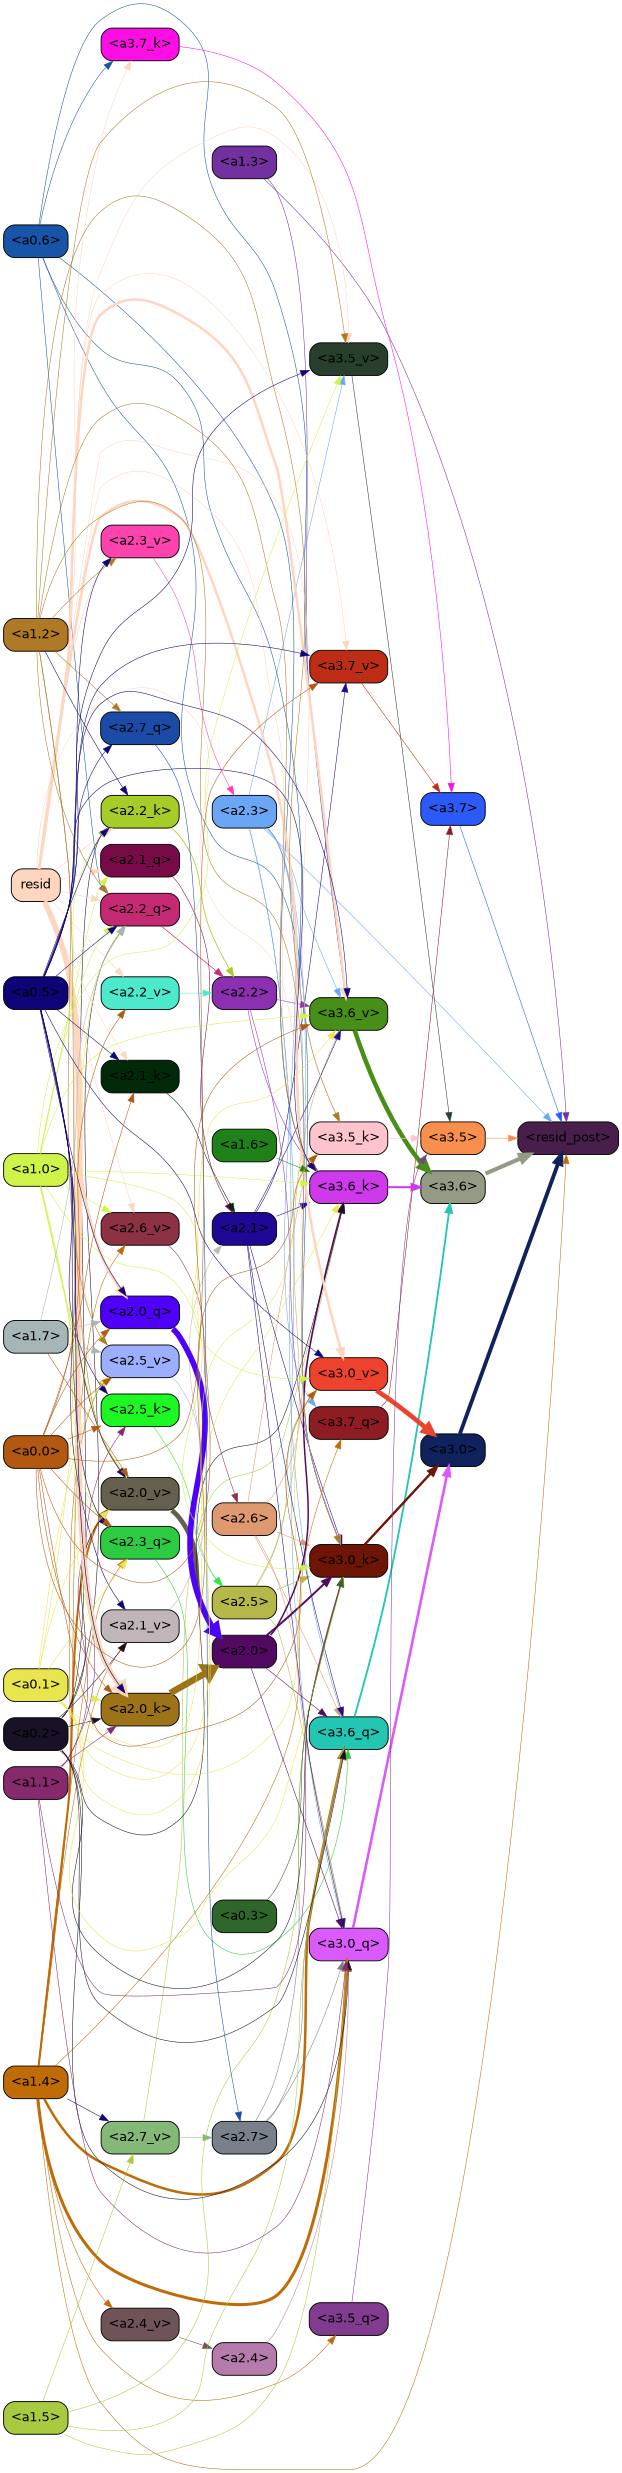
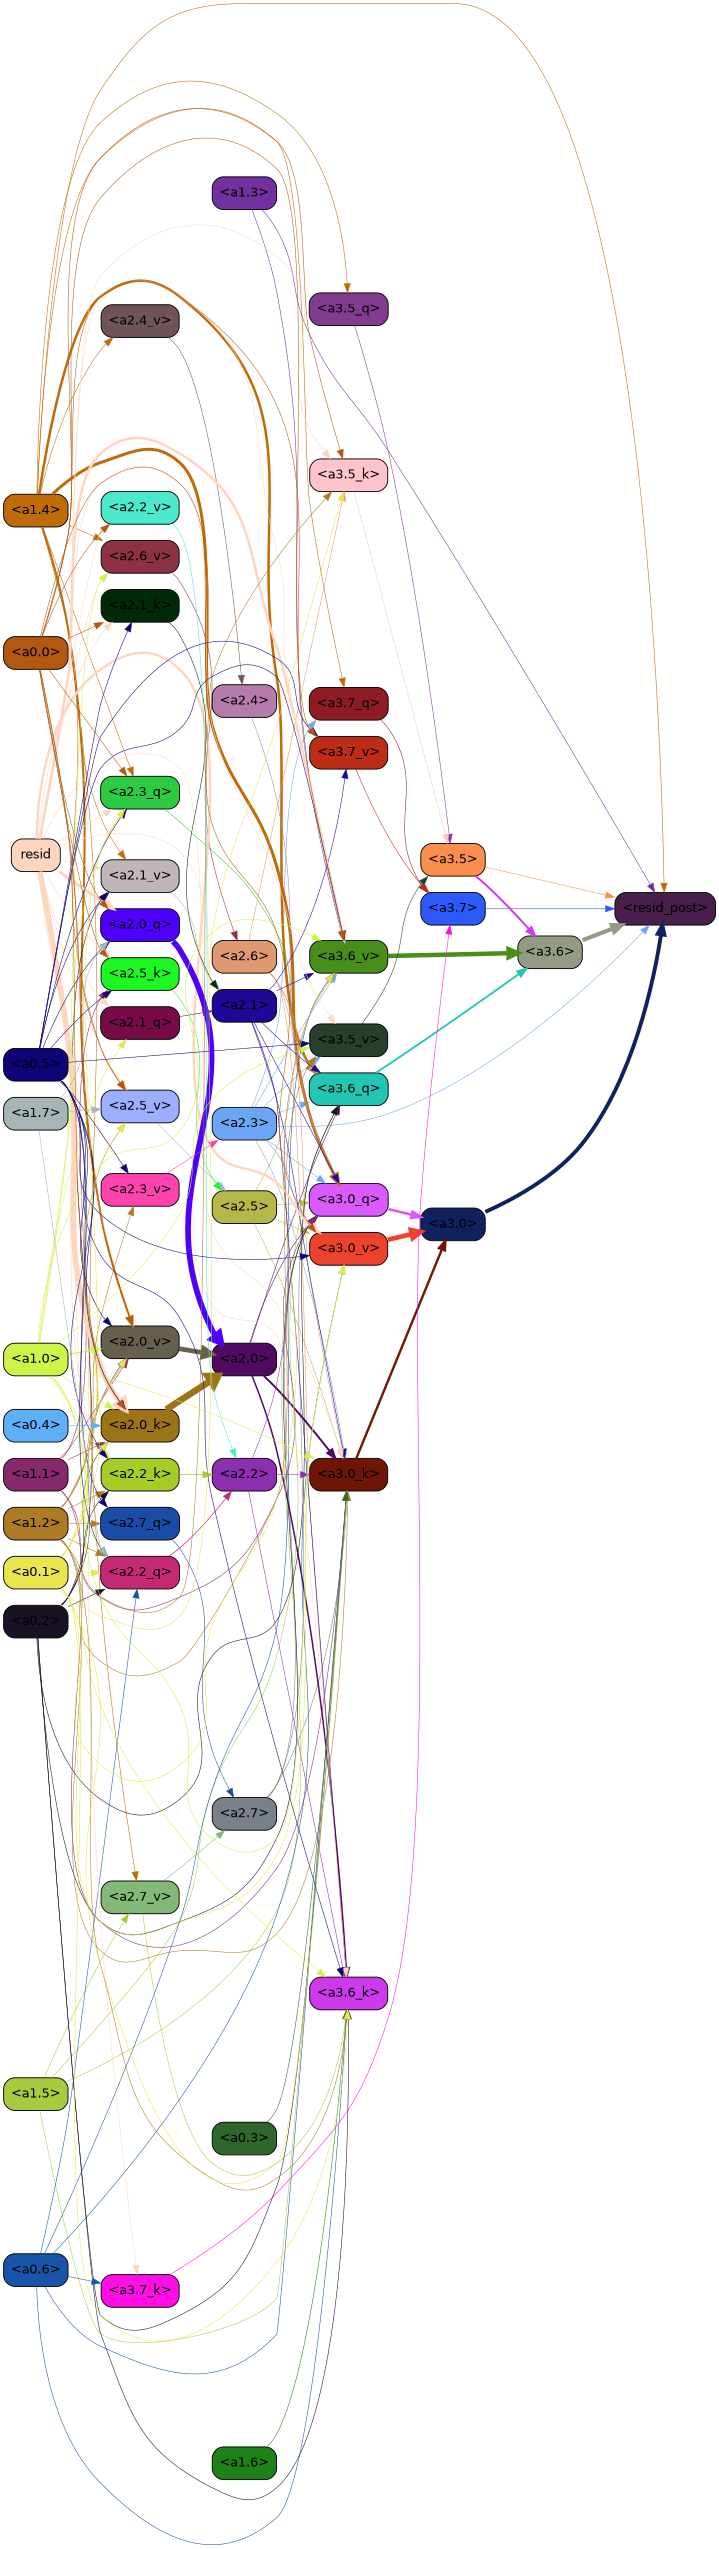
(92, 738) -> (82, 1502)
(400, 1187) -> (503, 902)
(85, 1411) -> (80, 994)
none -> (36, 1426)
(84, 2108) -> (92, 1198)
